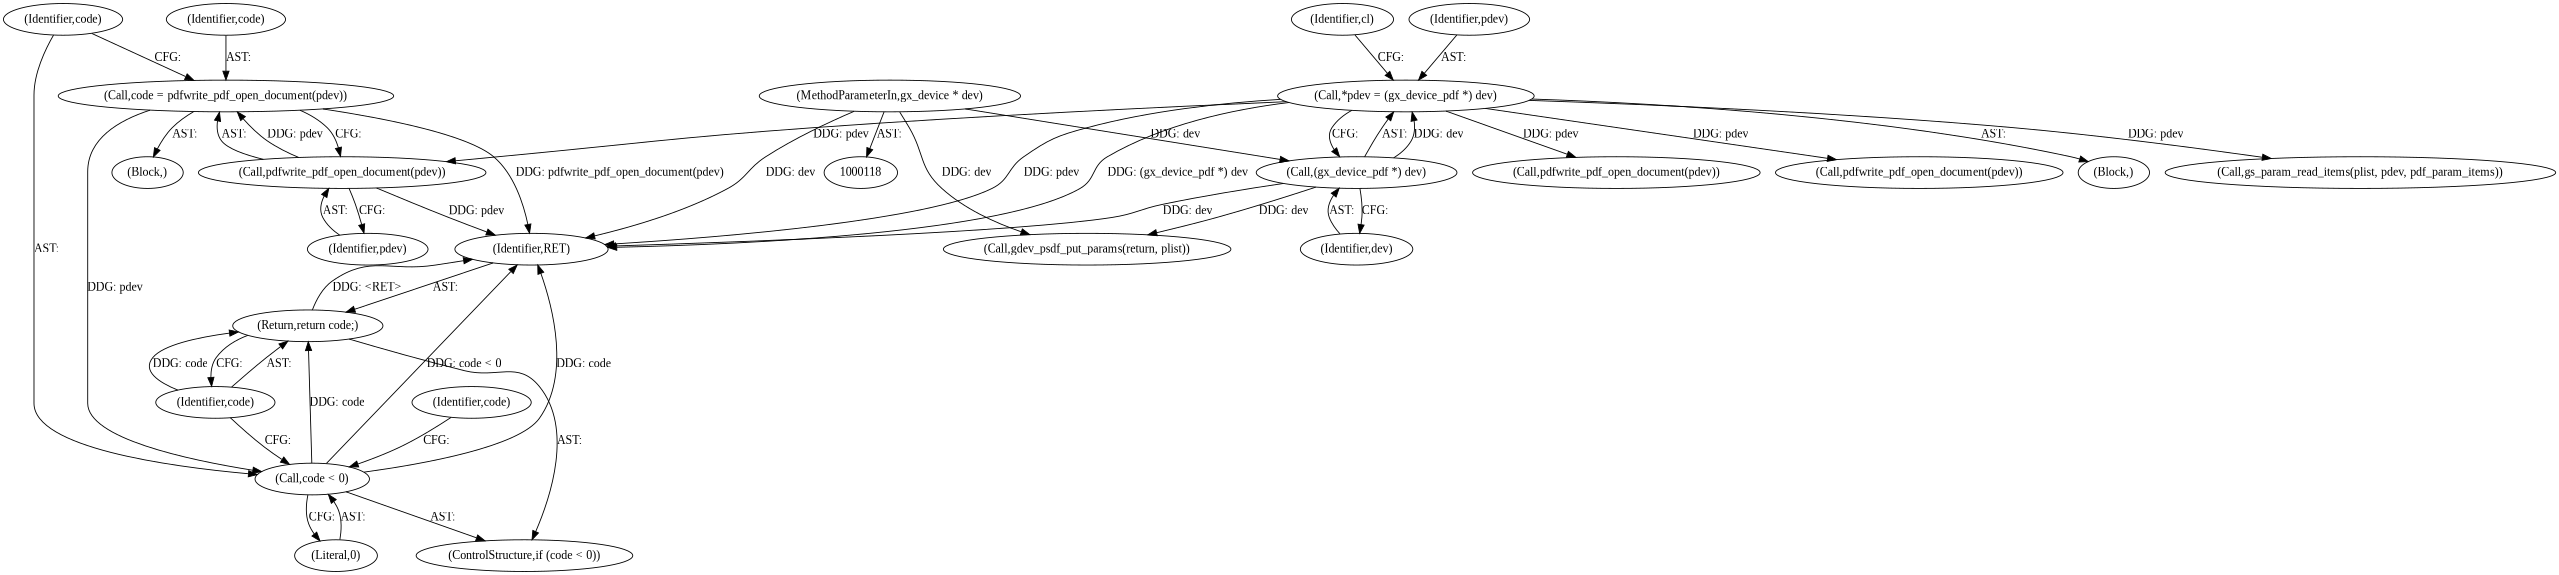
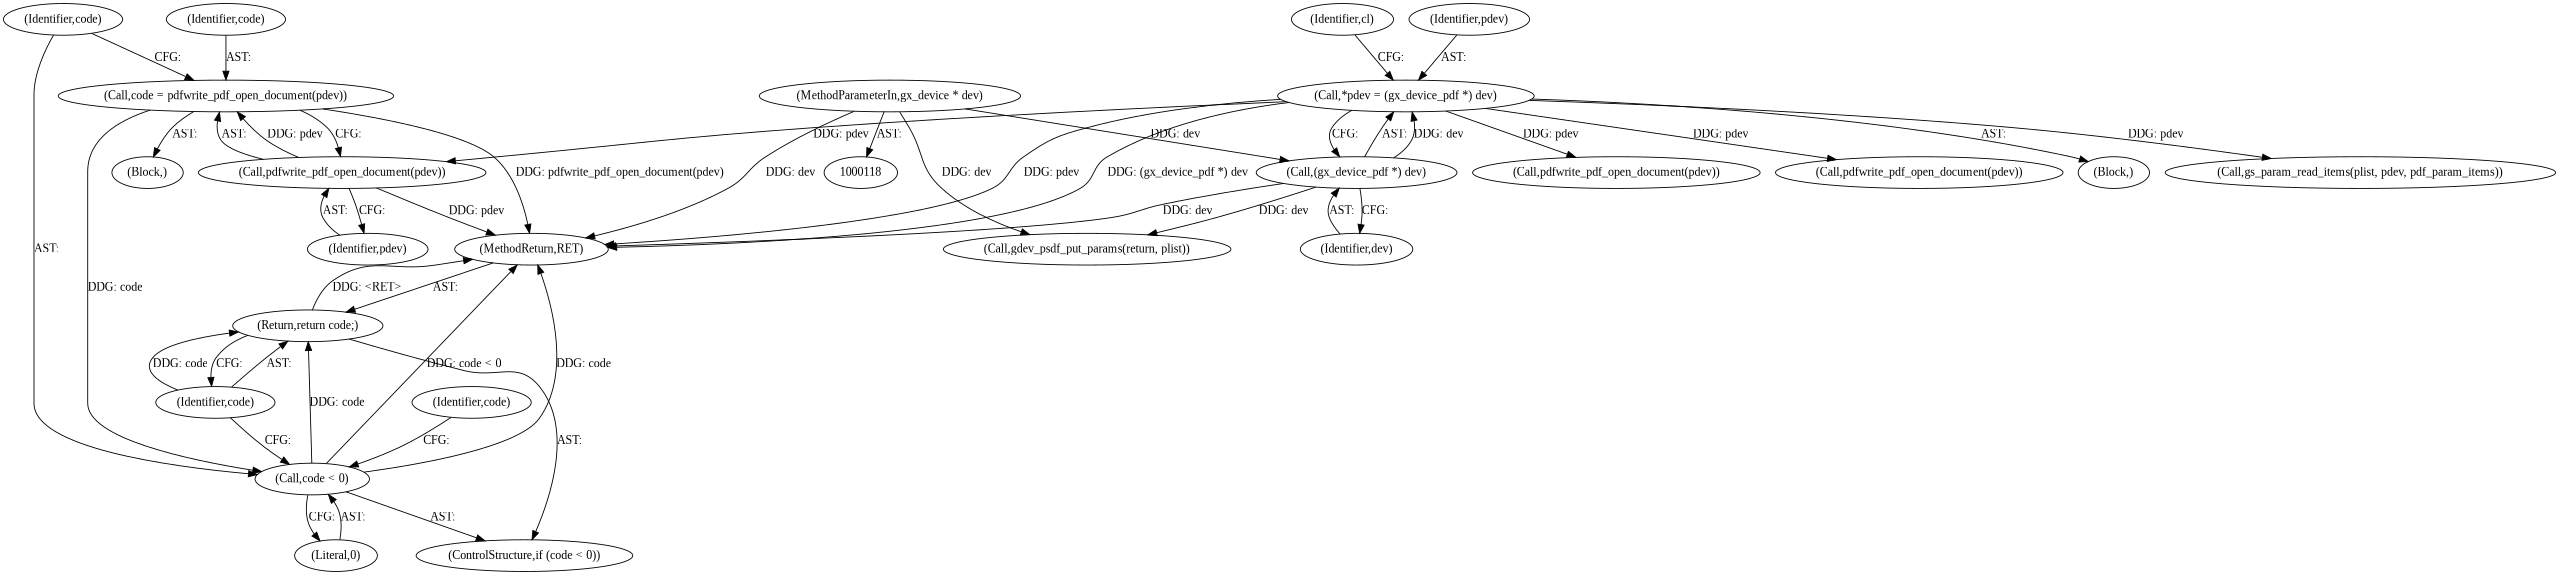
(531, 249) -> (531, 249)
(115, 288) -> (115, 288)
